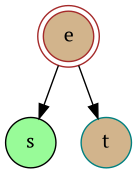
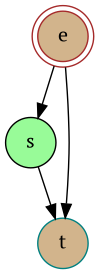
none -> (45, 186)
